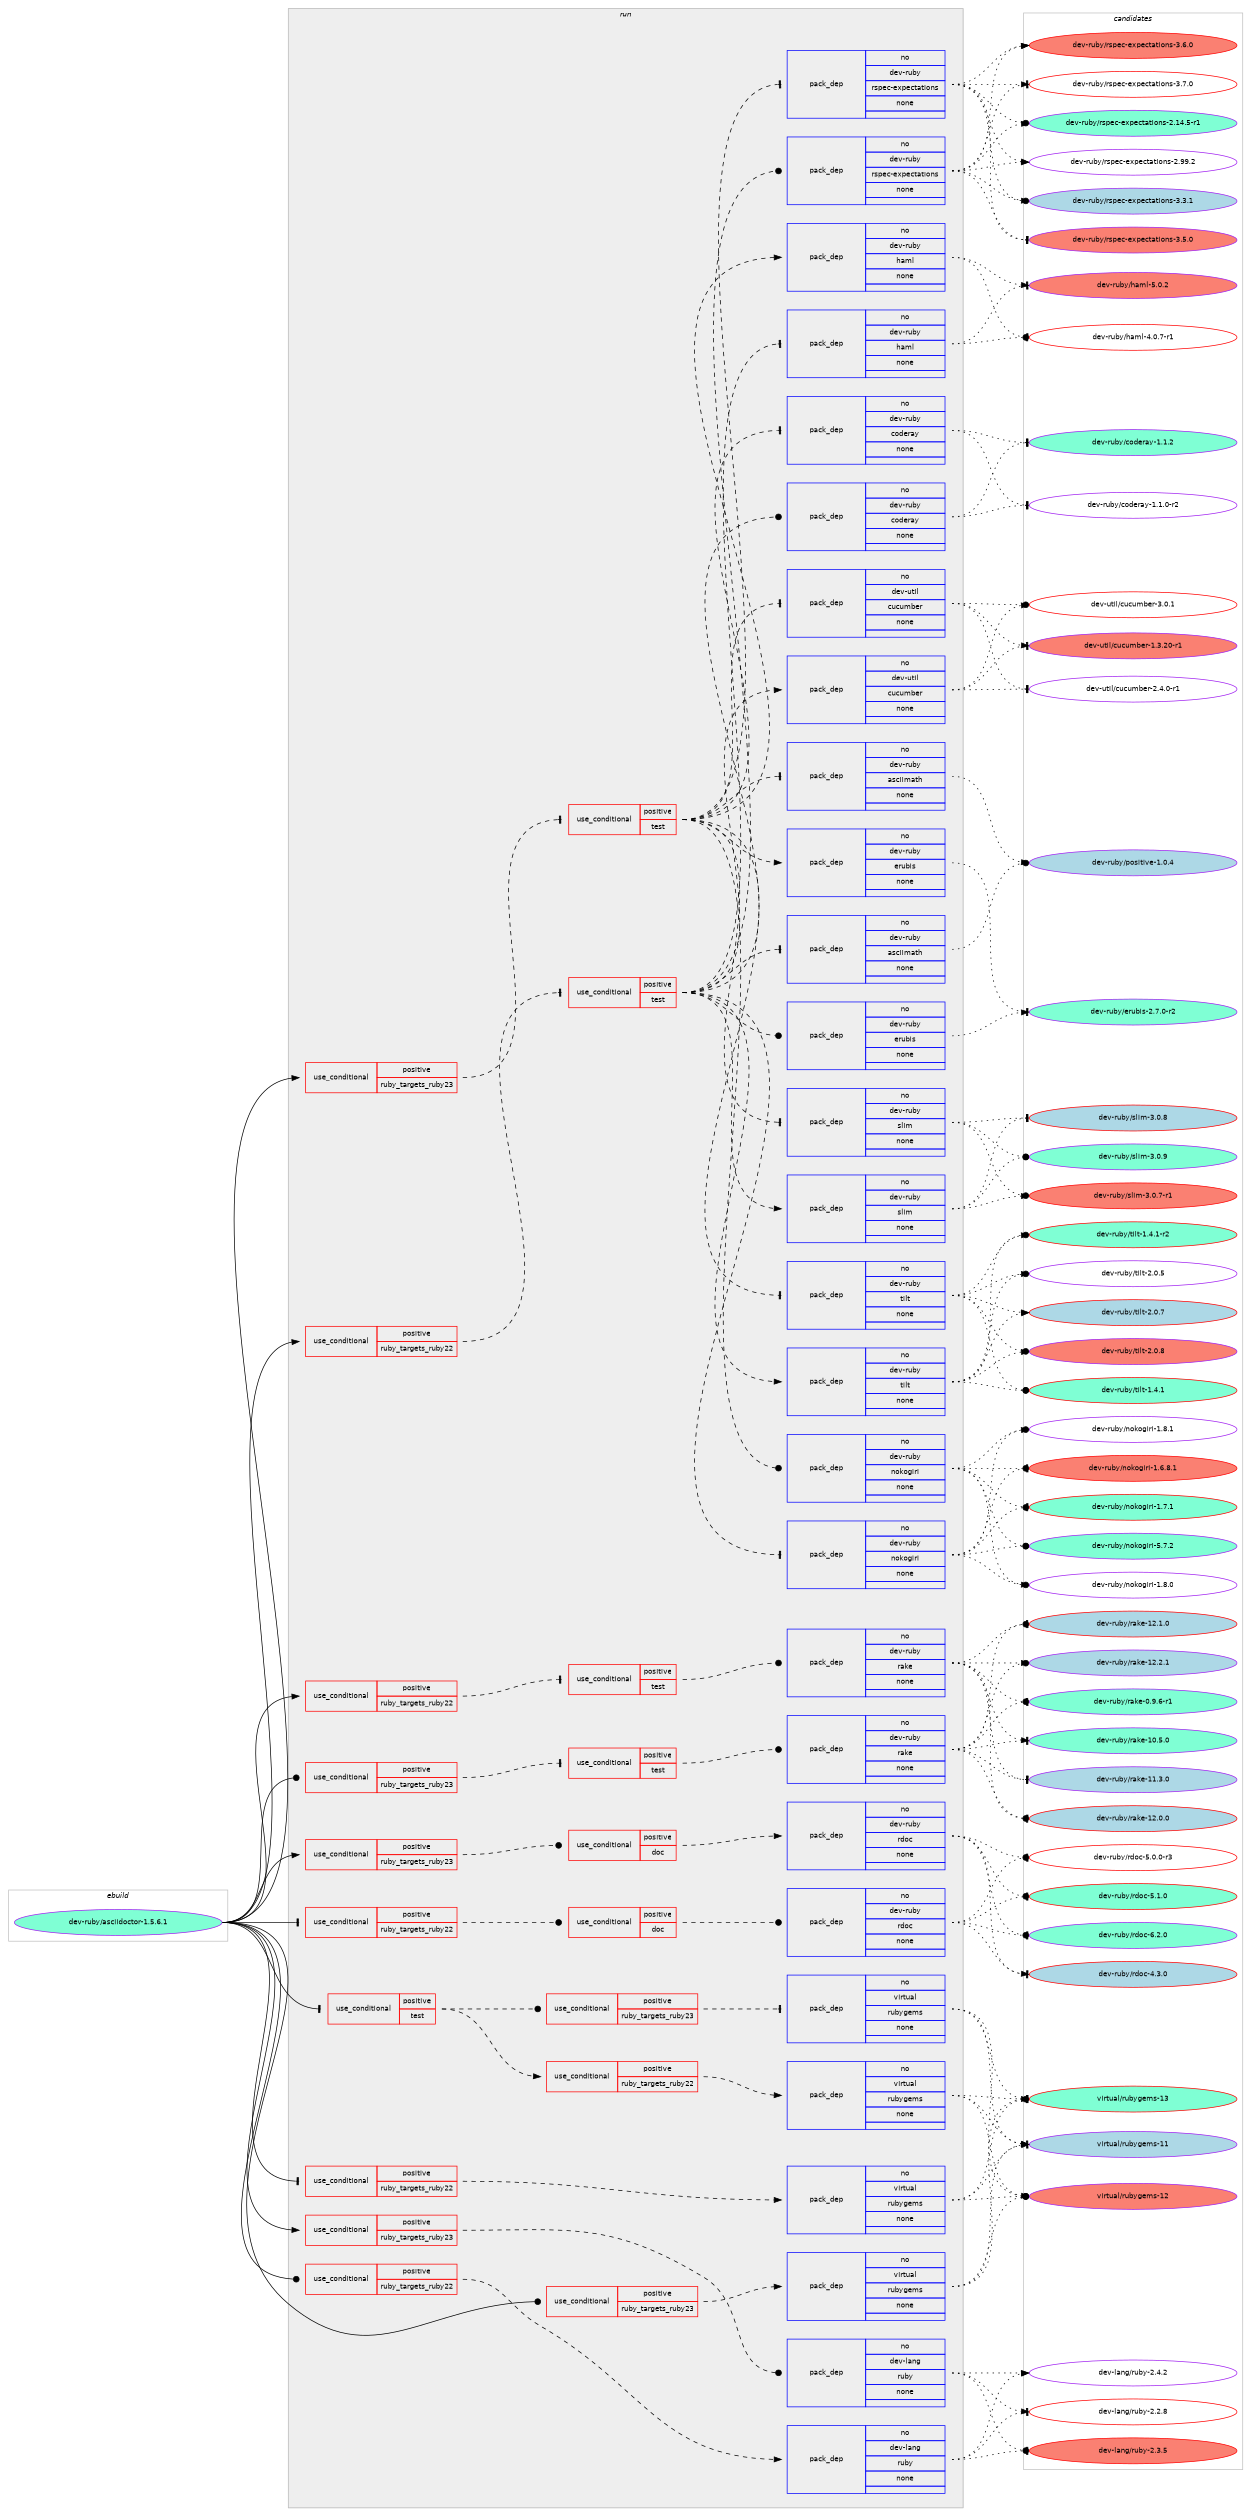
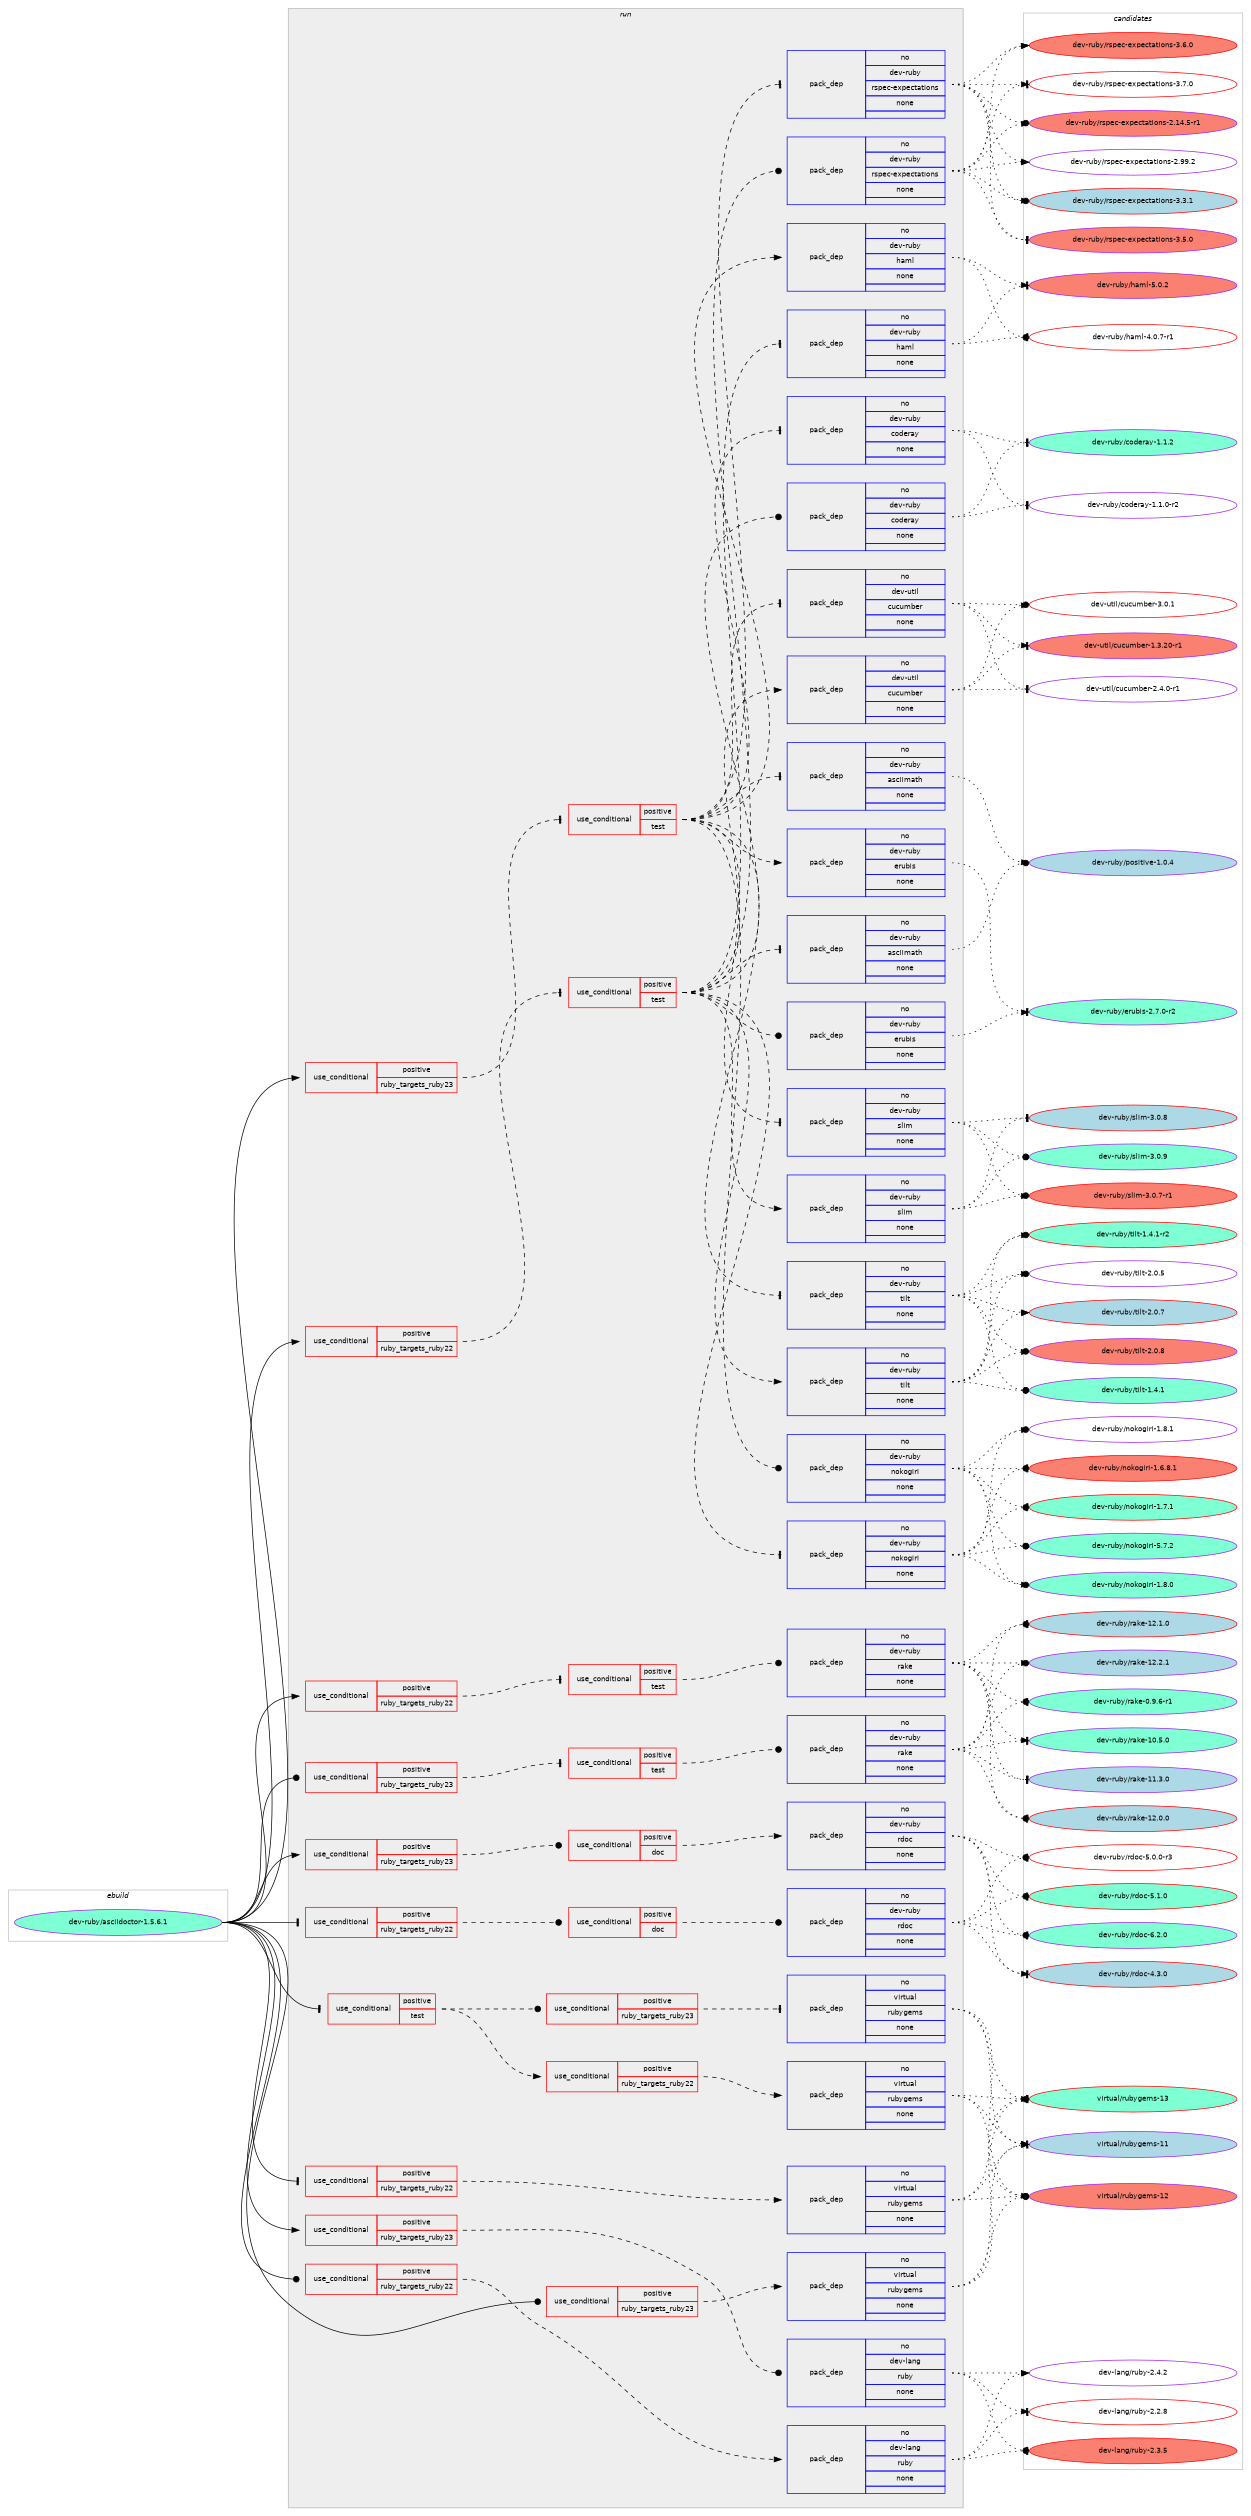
(1133, 123) -> (1133, 123)
(1133, 201) -> (1133, 201)
(1133, 1390) -> (1133, 1390)
(1133, 1585) -> (1133, 1585)
